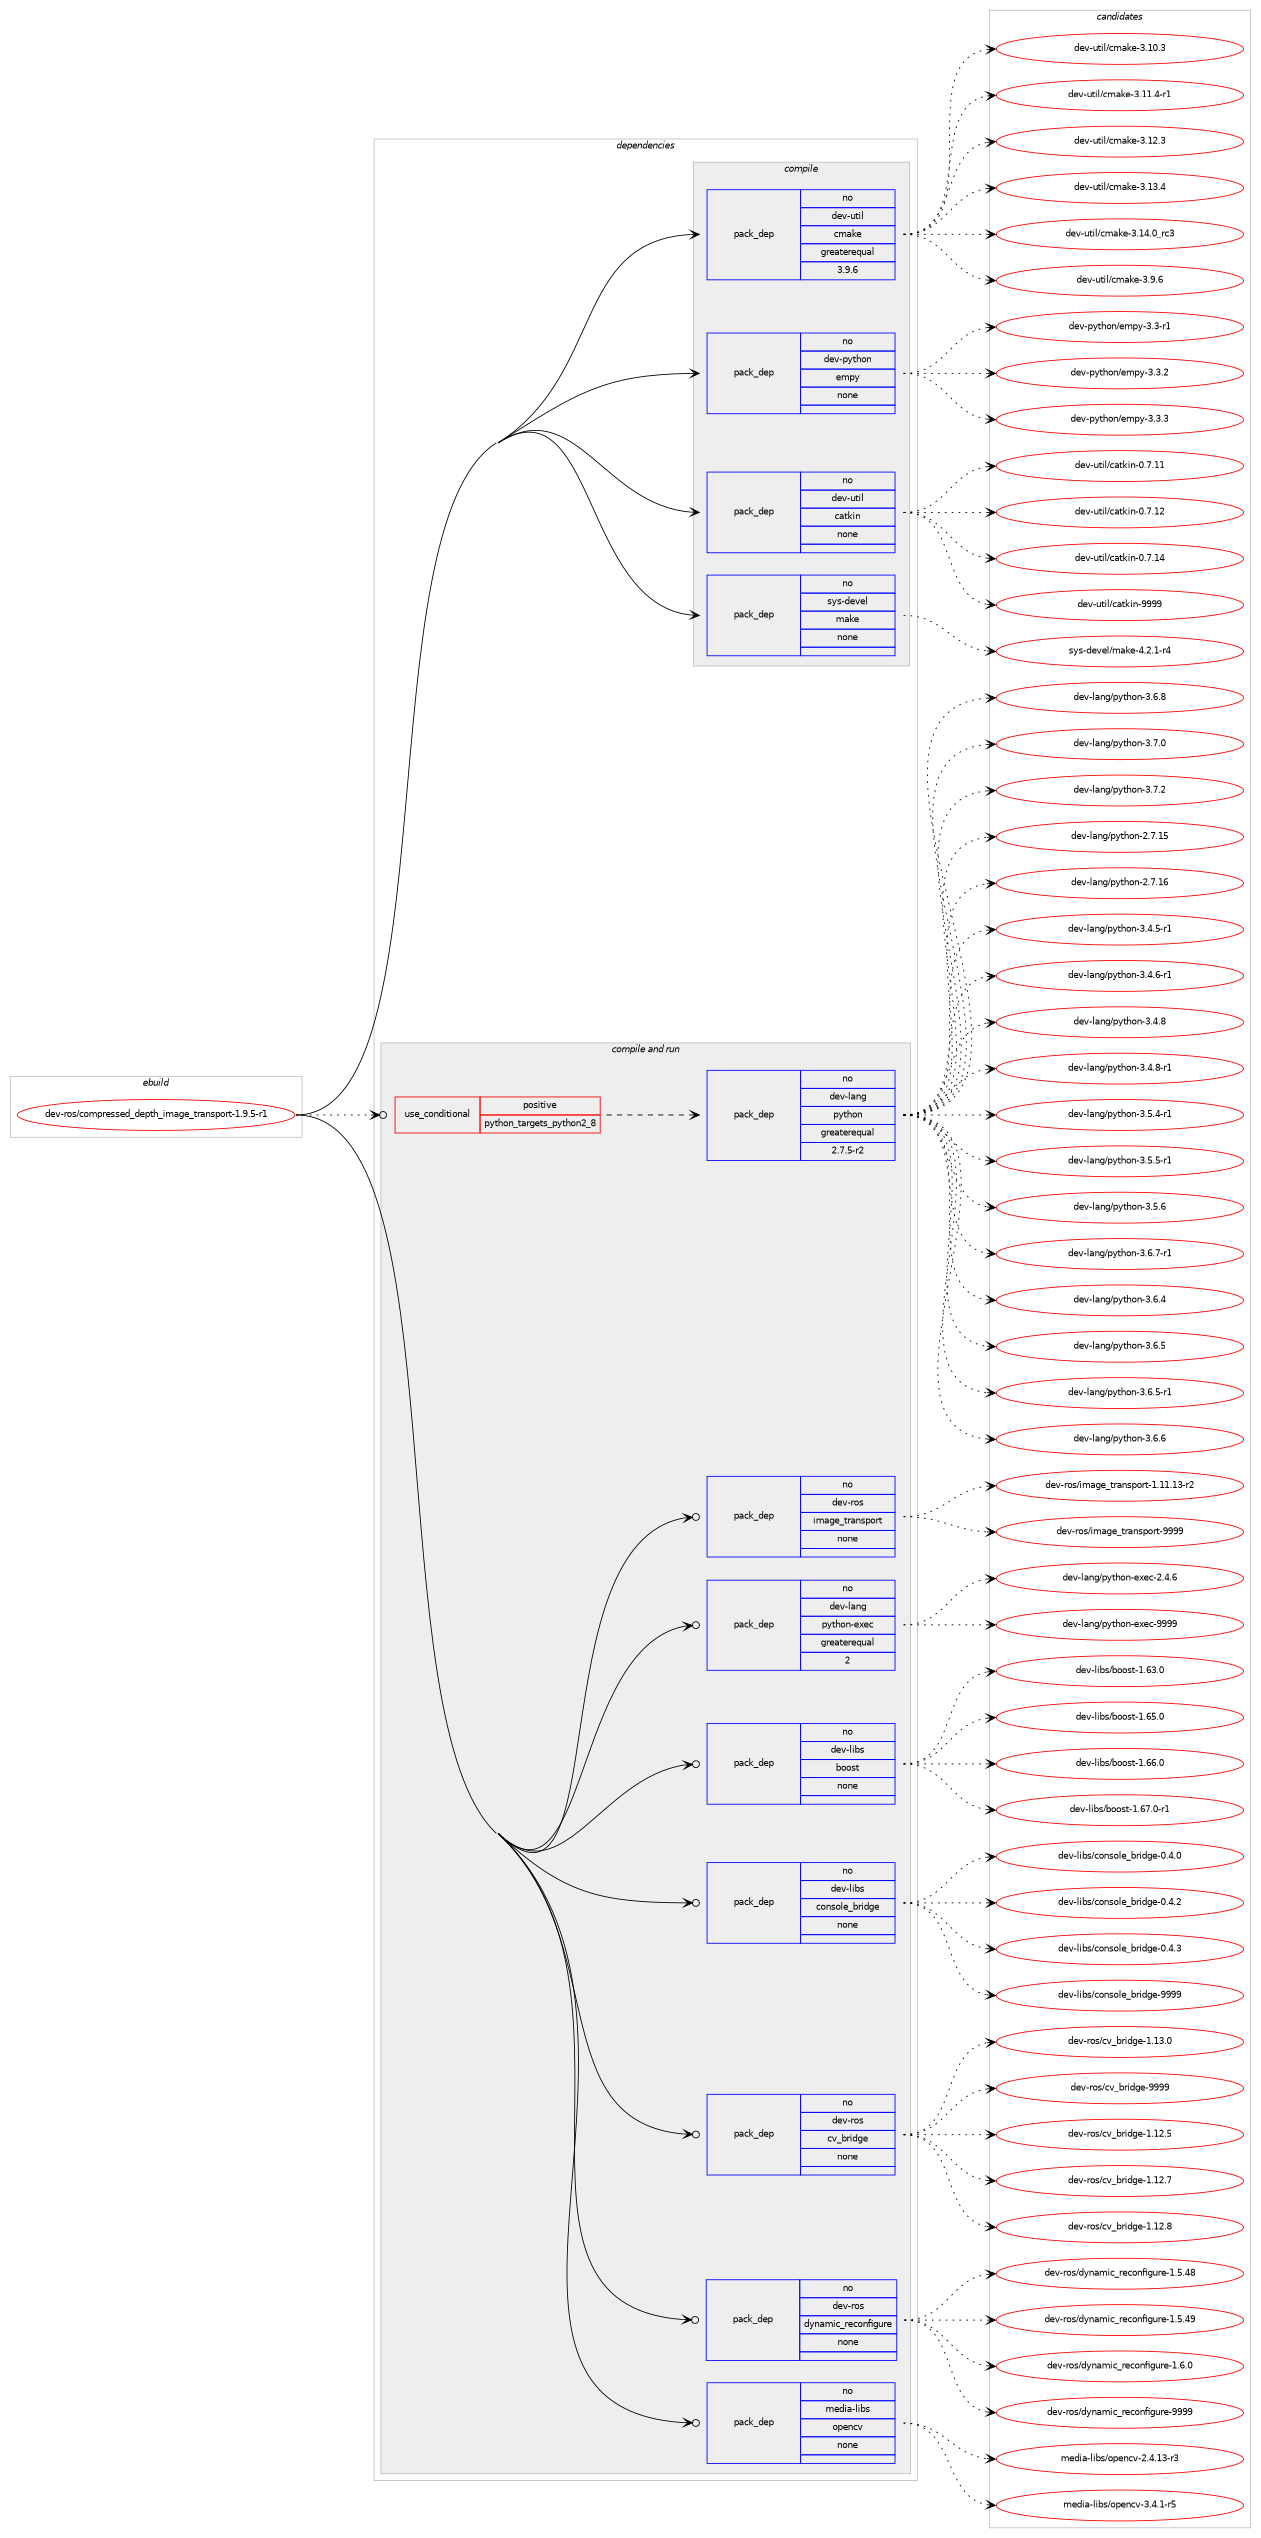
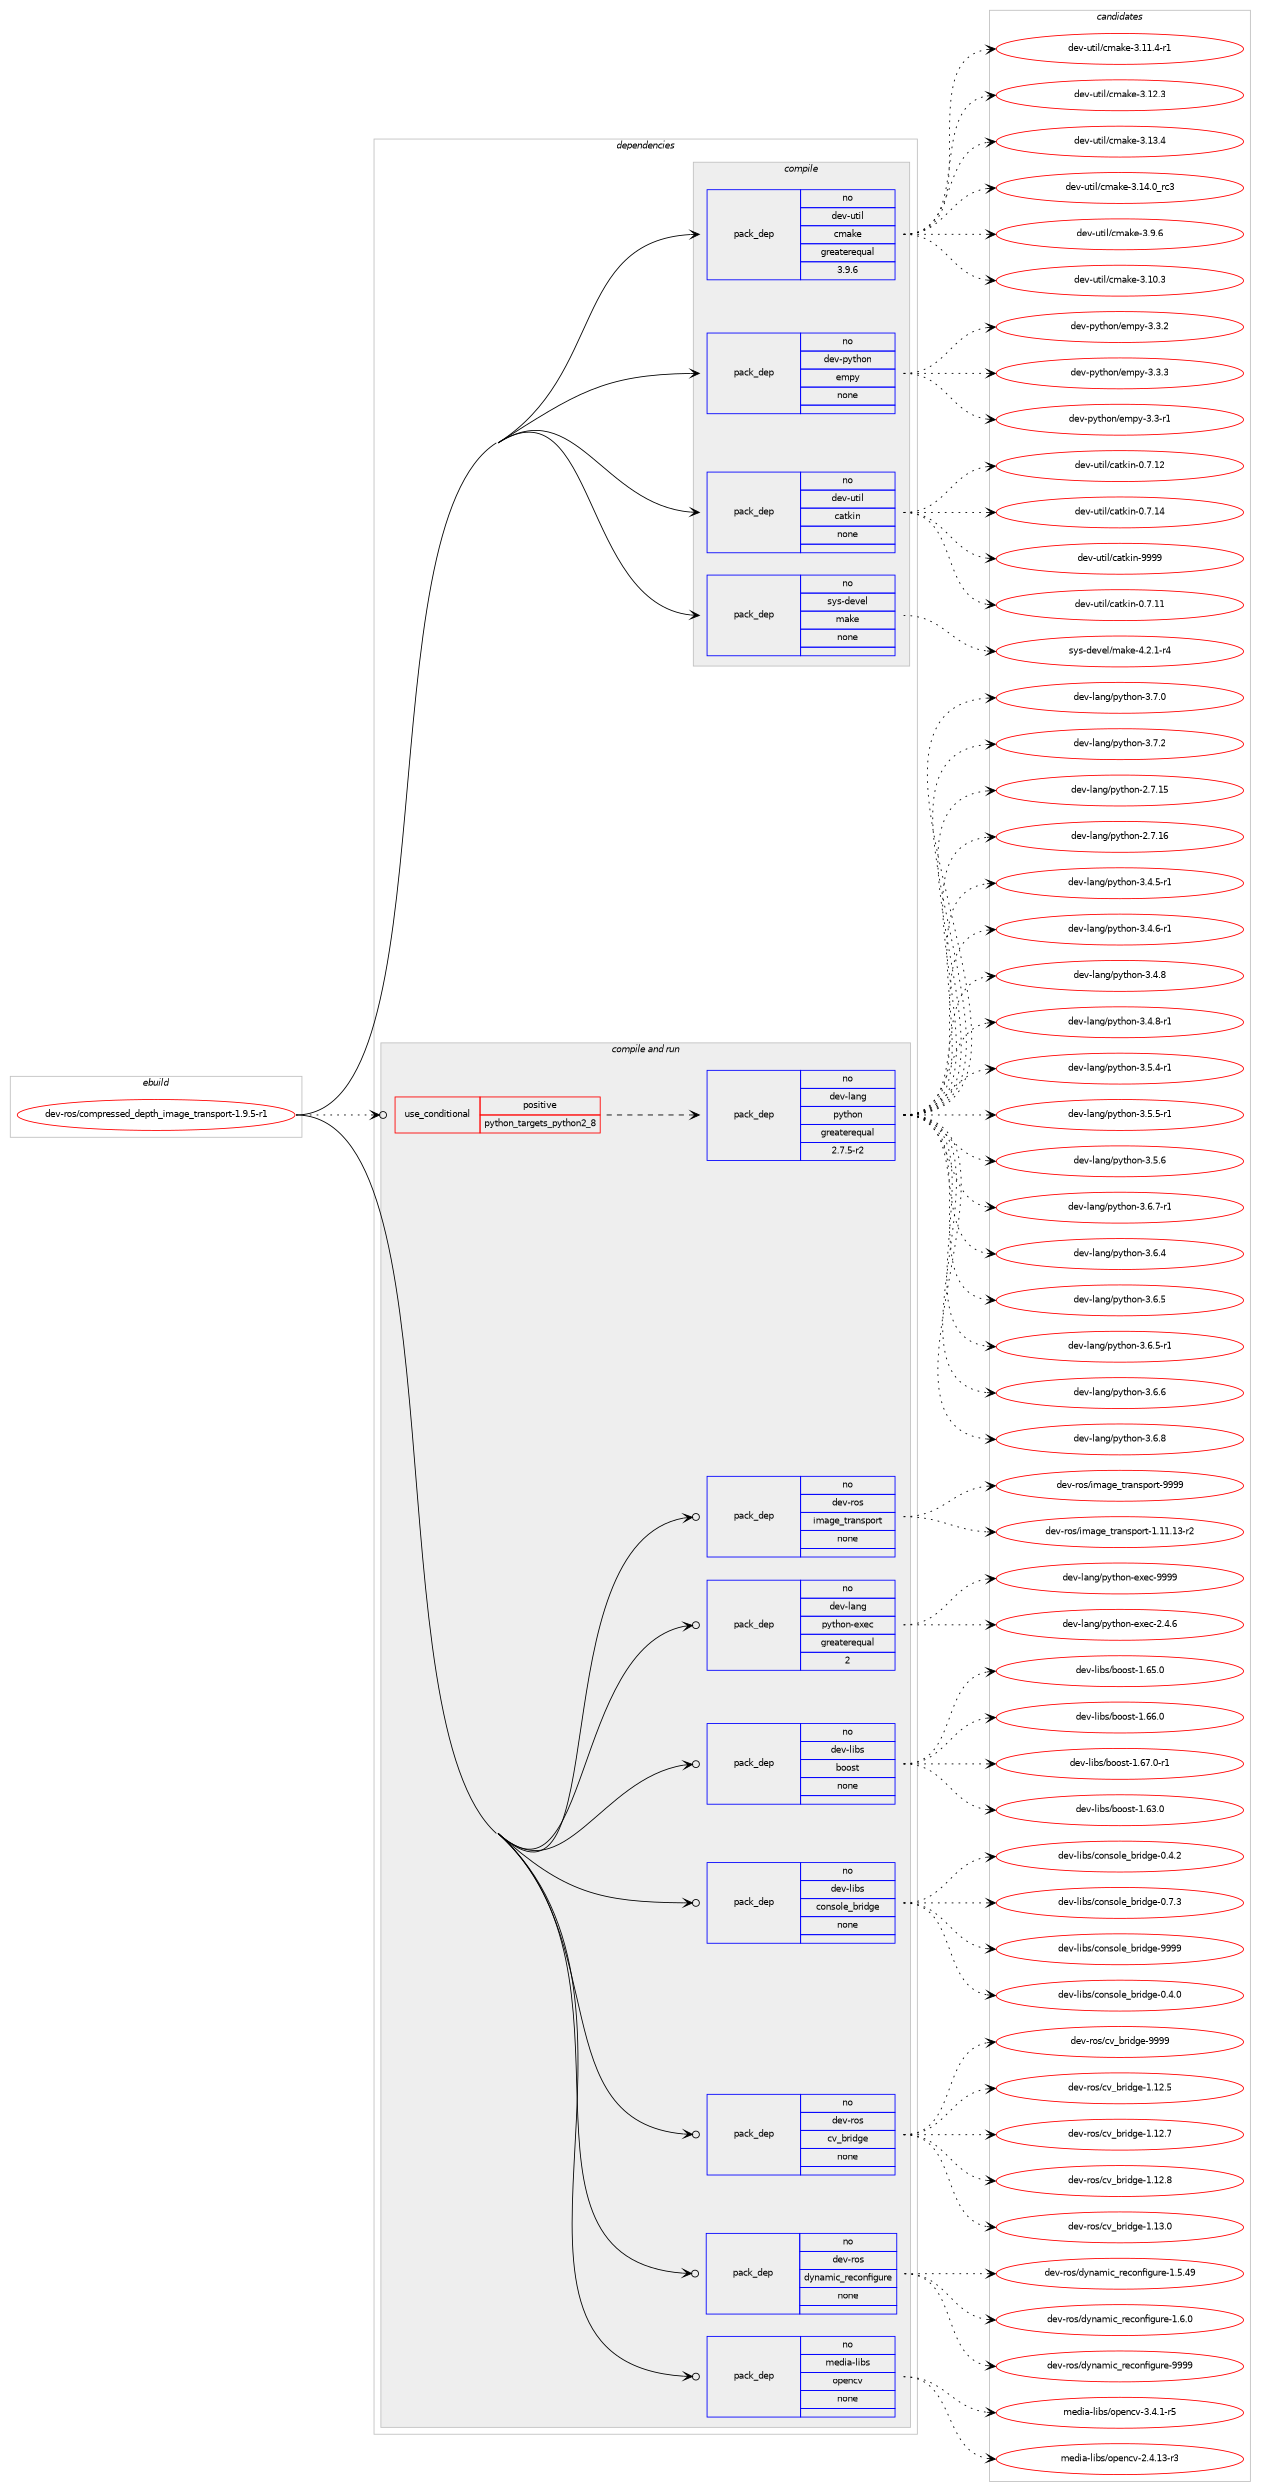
(1120, 1949) -> (1120, 1903)
(1120, 2274) -> none
